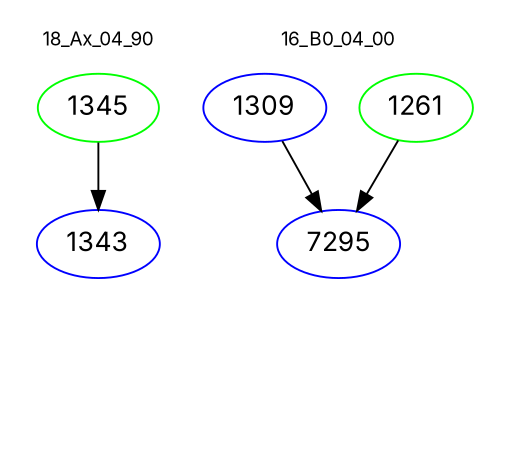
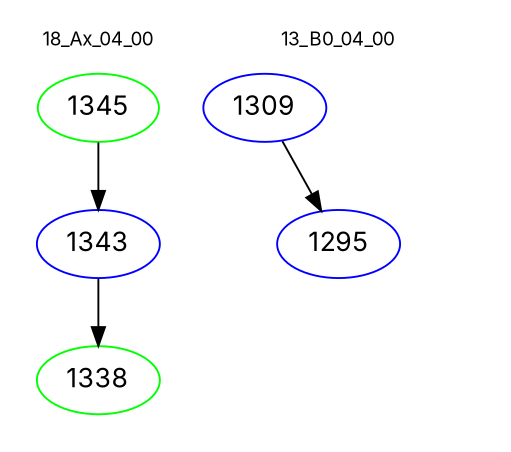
(98, 41) -> (98, 41)
(339, 41) -> (339, 41)
(416, 108) -> none
(339, 244) -> (339, 244)
none -> (98, 380)
